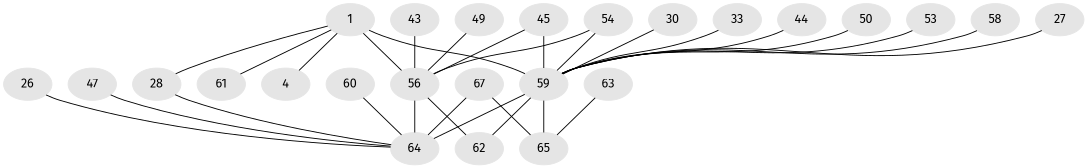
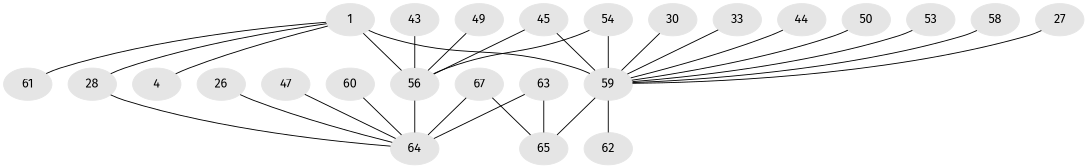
(443, 113) -> none
(479, 116) -> (479, 116)
